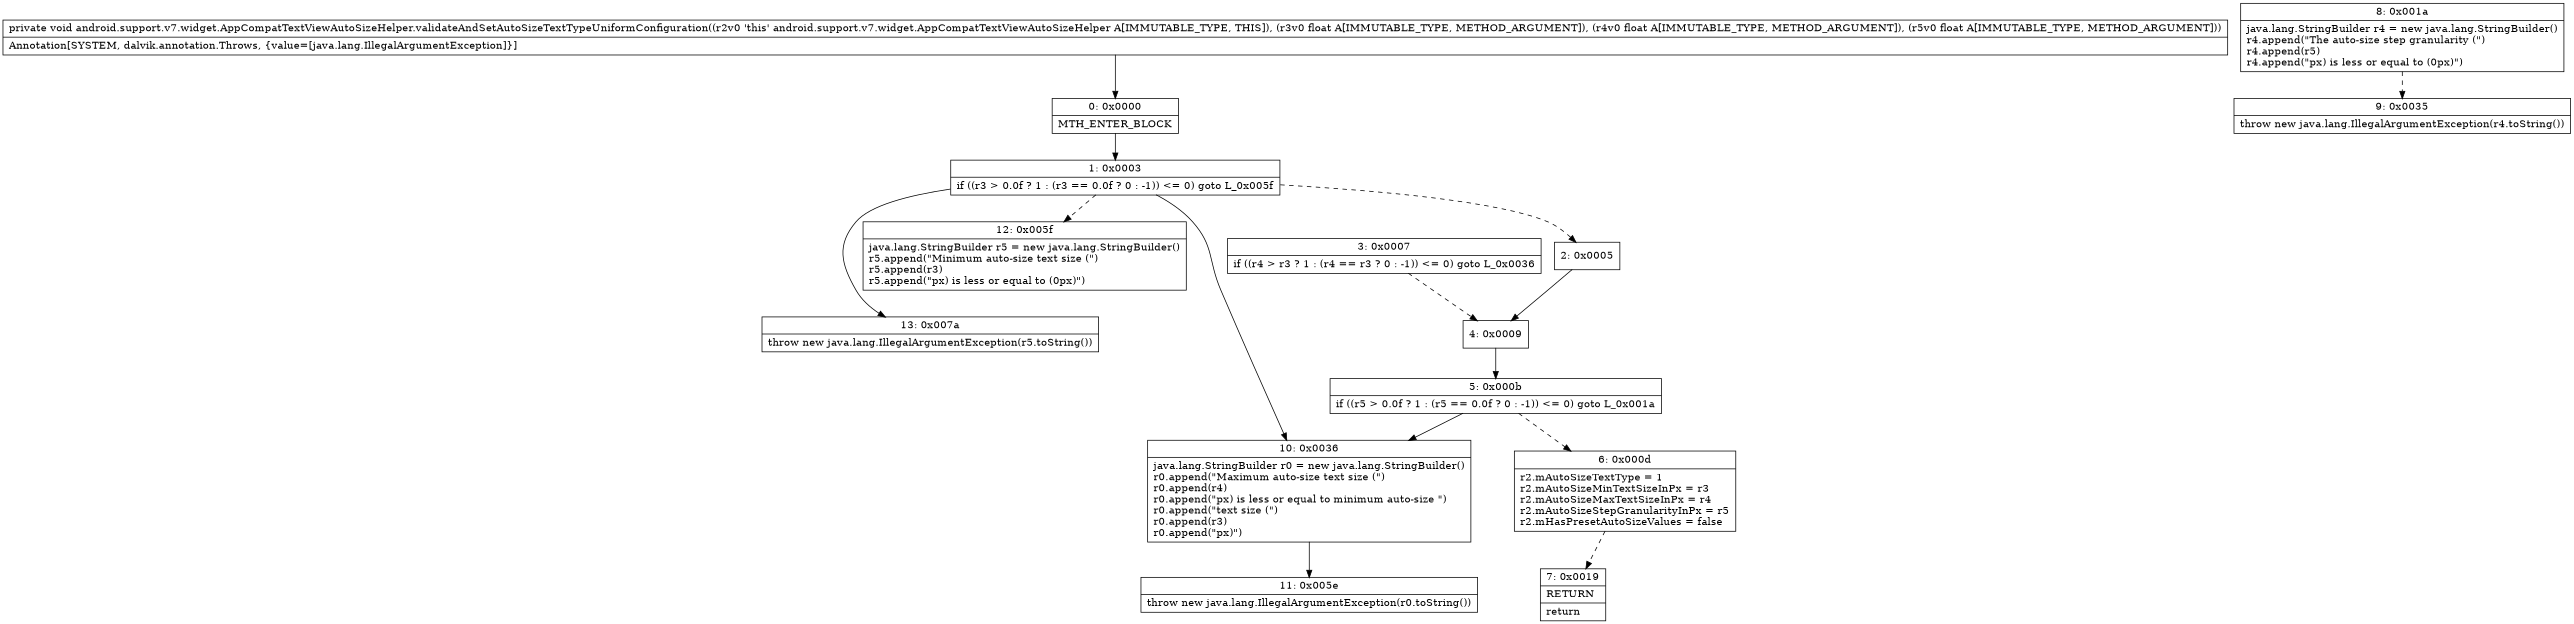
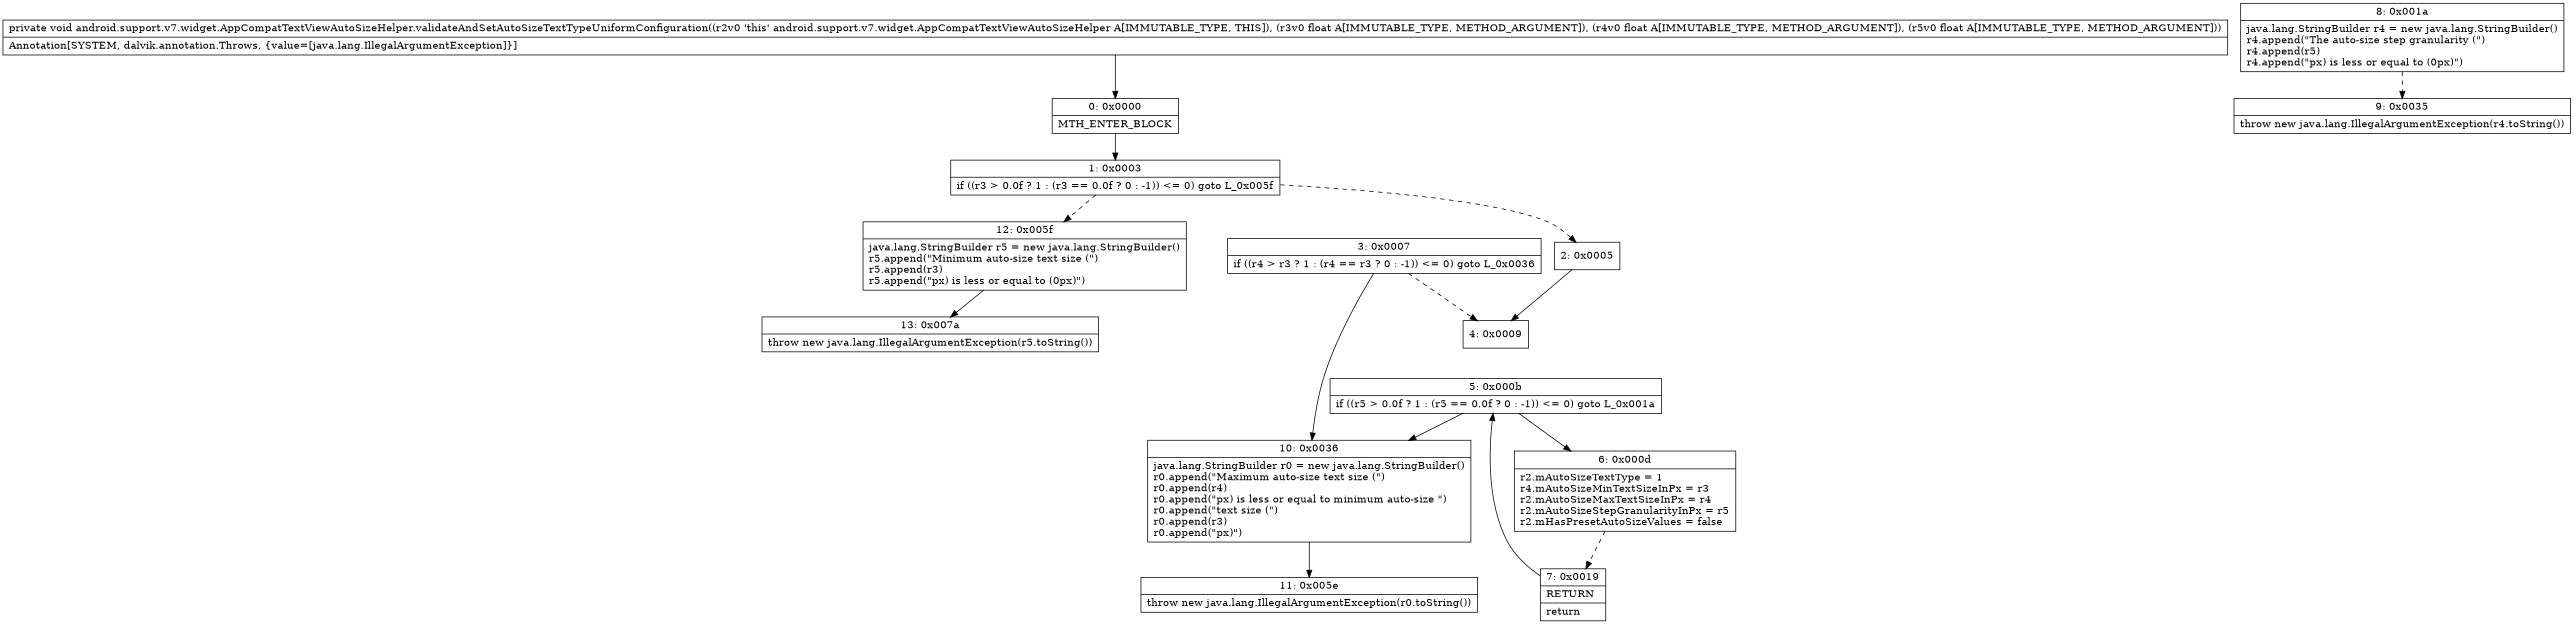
(854, 224) -> (970, 301)
(1228, 307) -> (1334, 350)
(1496, 360) -> (1495, 506)
(1542, 430) -> (1542, 430)
(1615, 489) -> (1615, 489)
